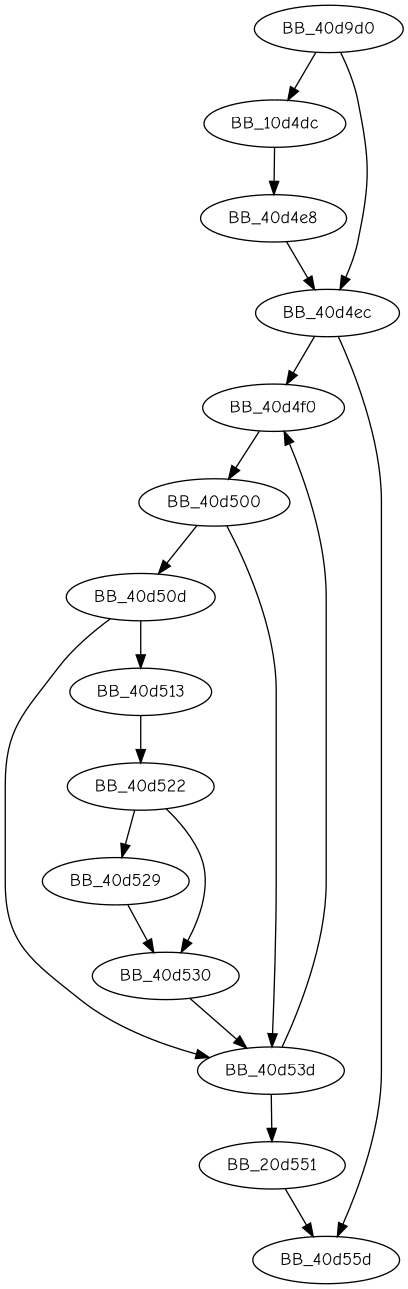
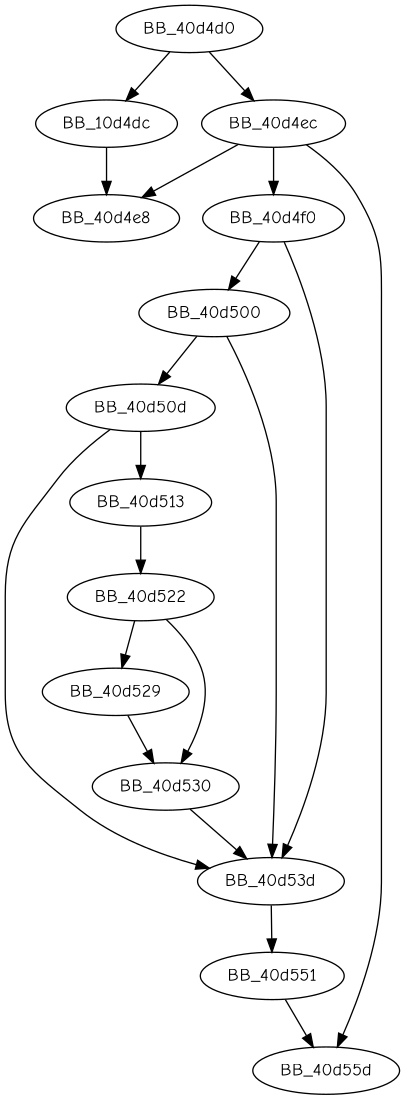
(329, 29) -> (189, 29)
(297, 260) -> (196, 168)
(326, 746) -> (326, 544)
(272, 1165) -> (272, 976)
